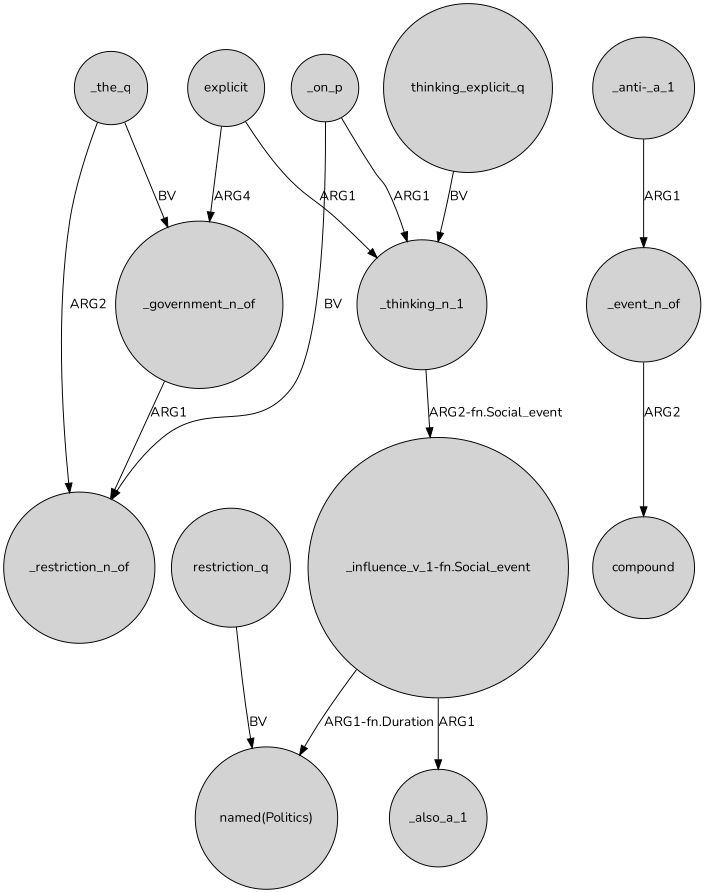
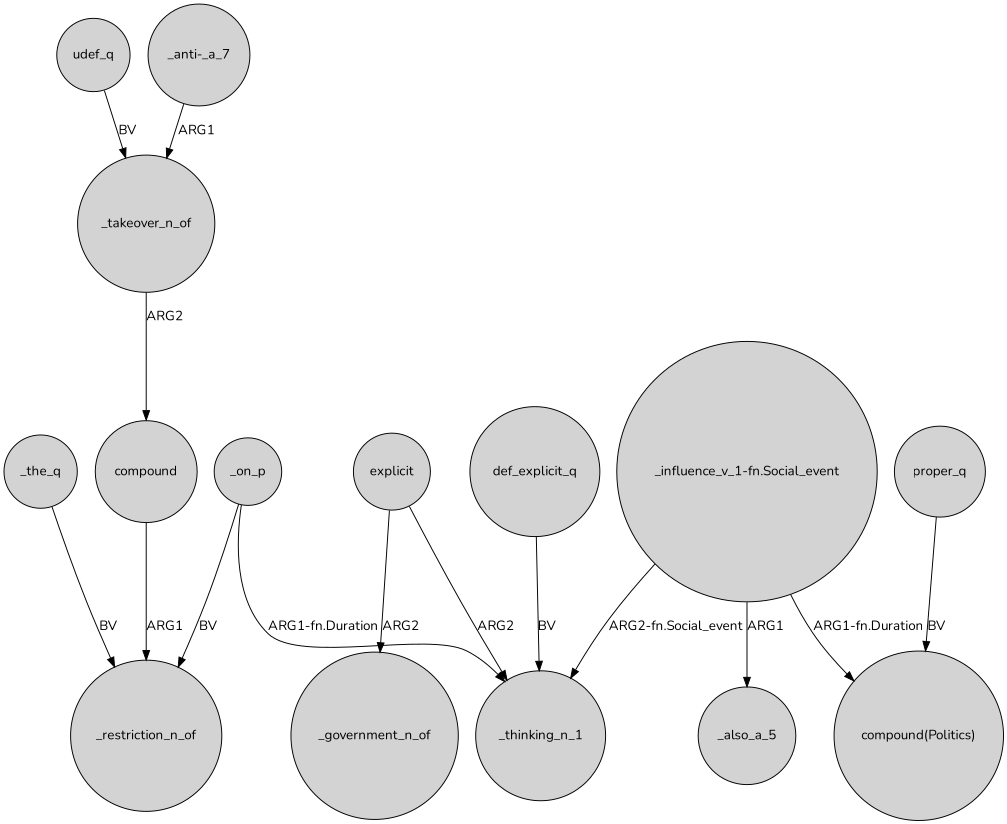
none -> (93, 55)
(468, 88) -> (535, 472)
(644, 88) -> (199, 55)
(144, 170) -> none
(232, 197) -> (401, 626)
(338, 197) -> (496, 626)
(412, 197) -> (323, 626)
(88, 305) -> (108, 626)
(644, 305) -> (146, 224)
(428, 399) -> (612, 615)
(140, 435) -> (146, 587)
(231, 568) -> (940, 472)
(266, 818) -> (919, 736)
(438, 818) -> (747, 736)
